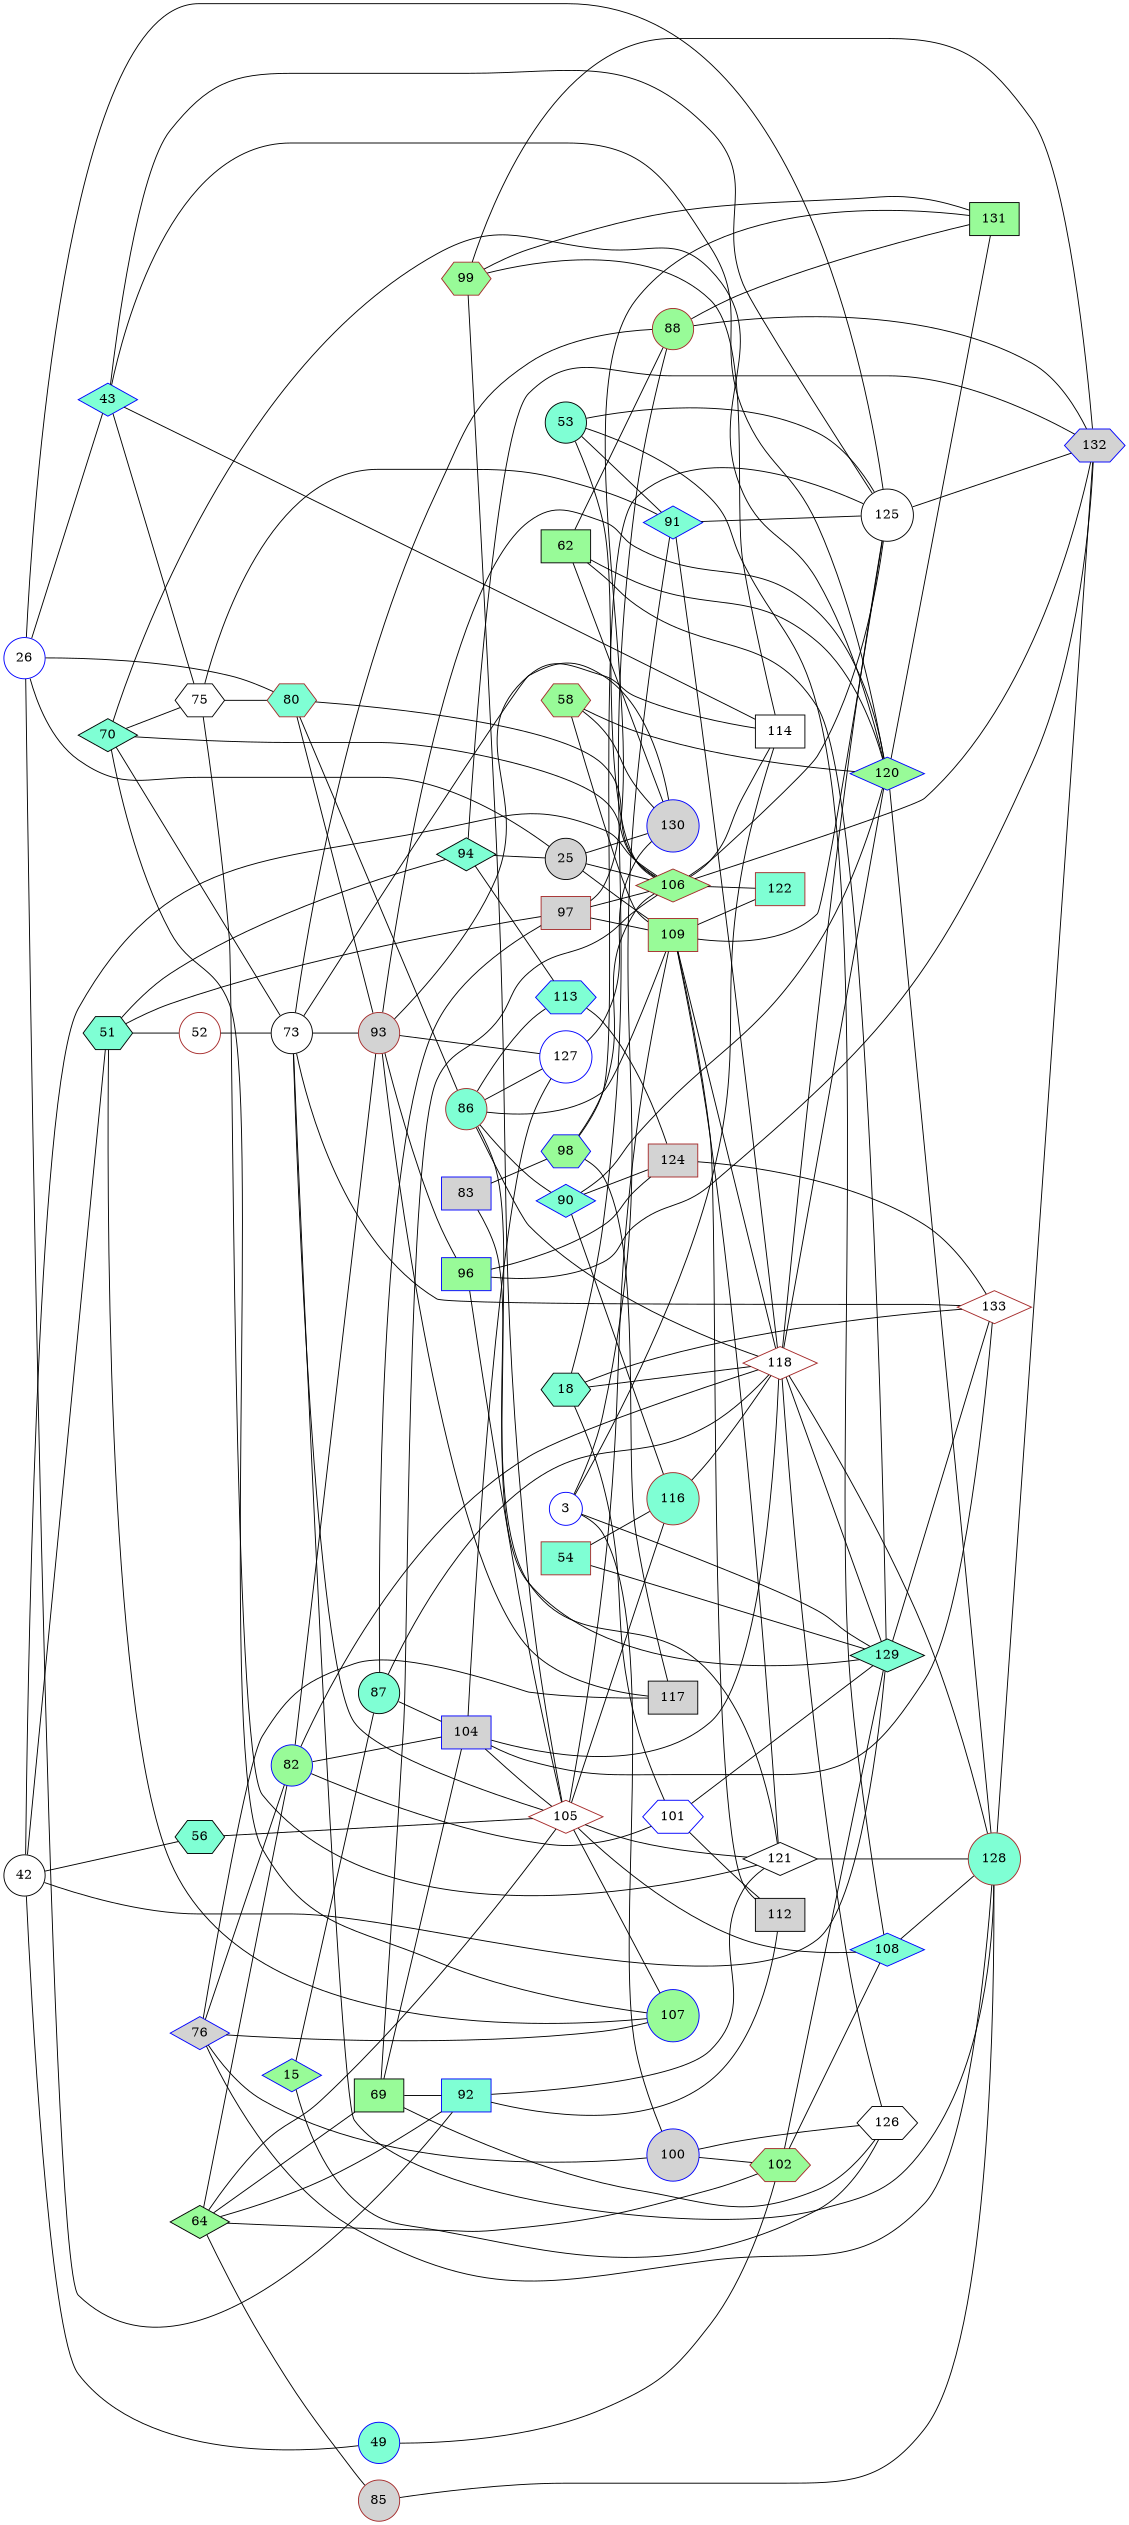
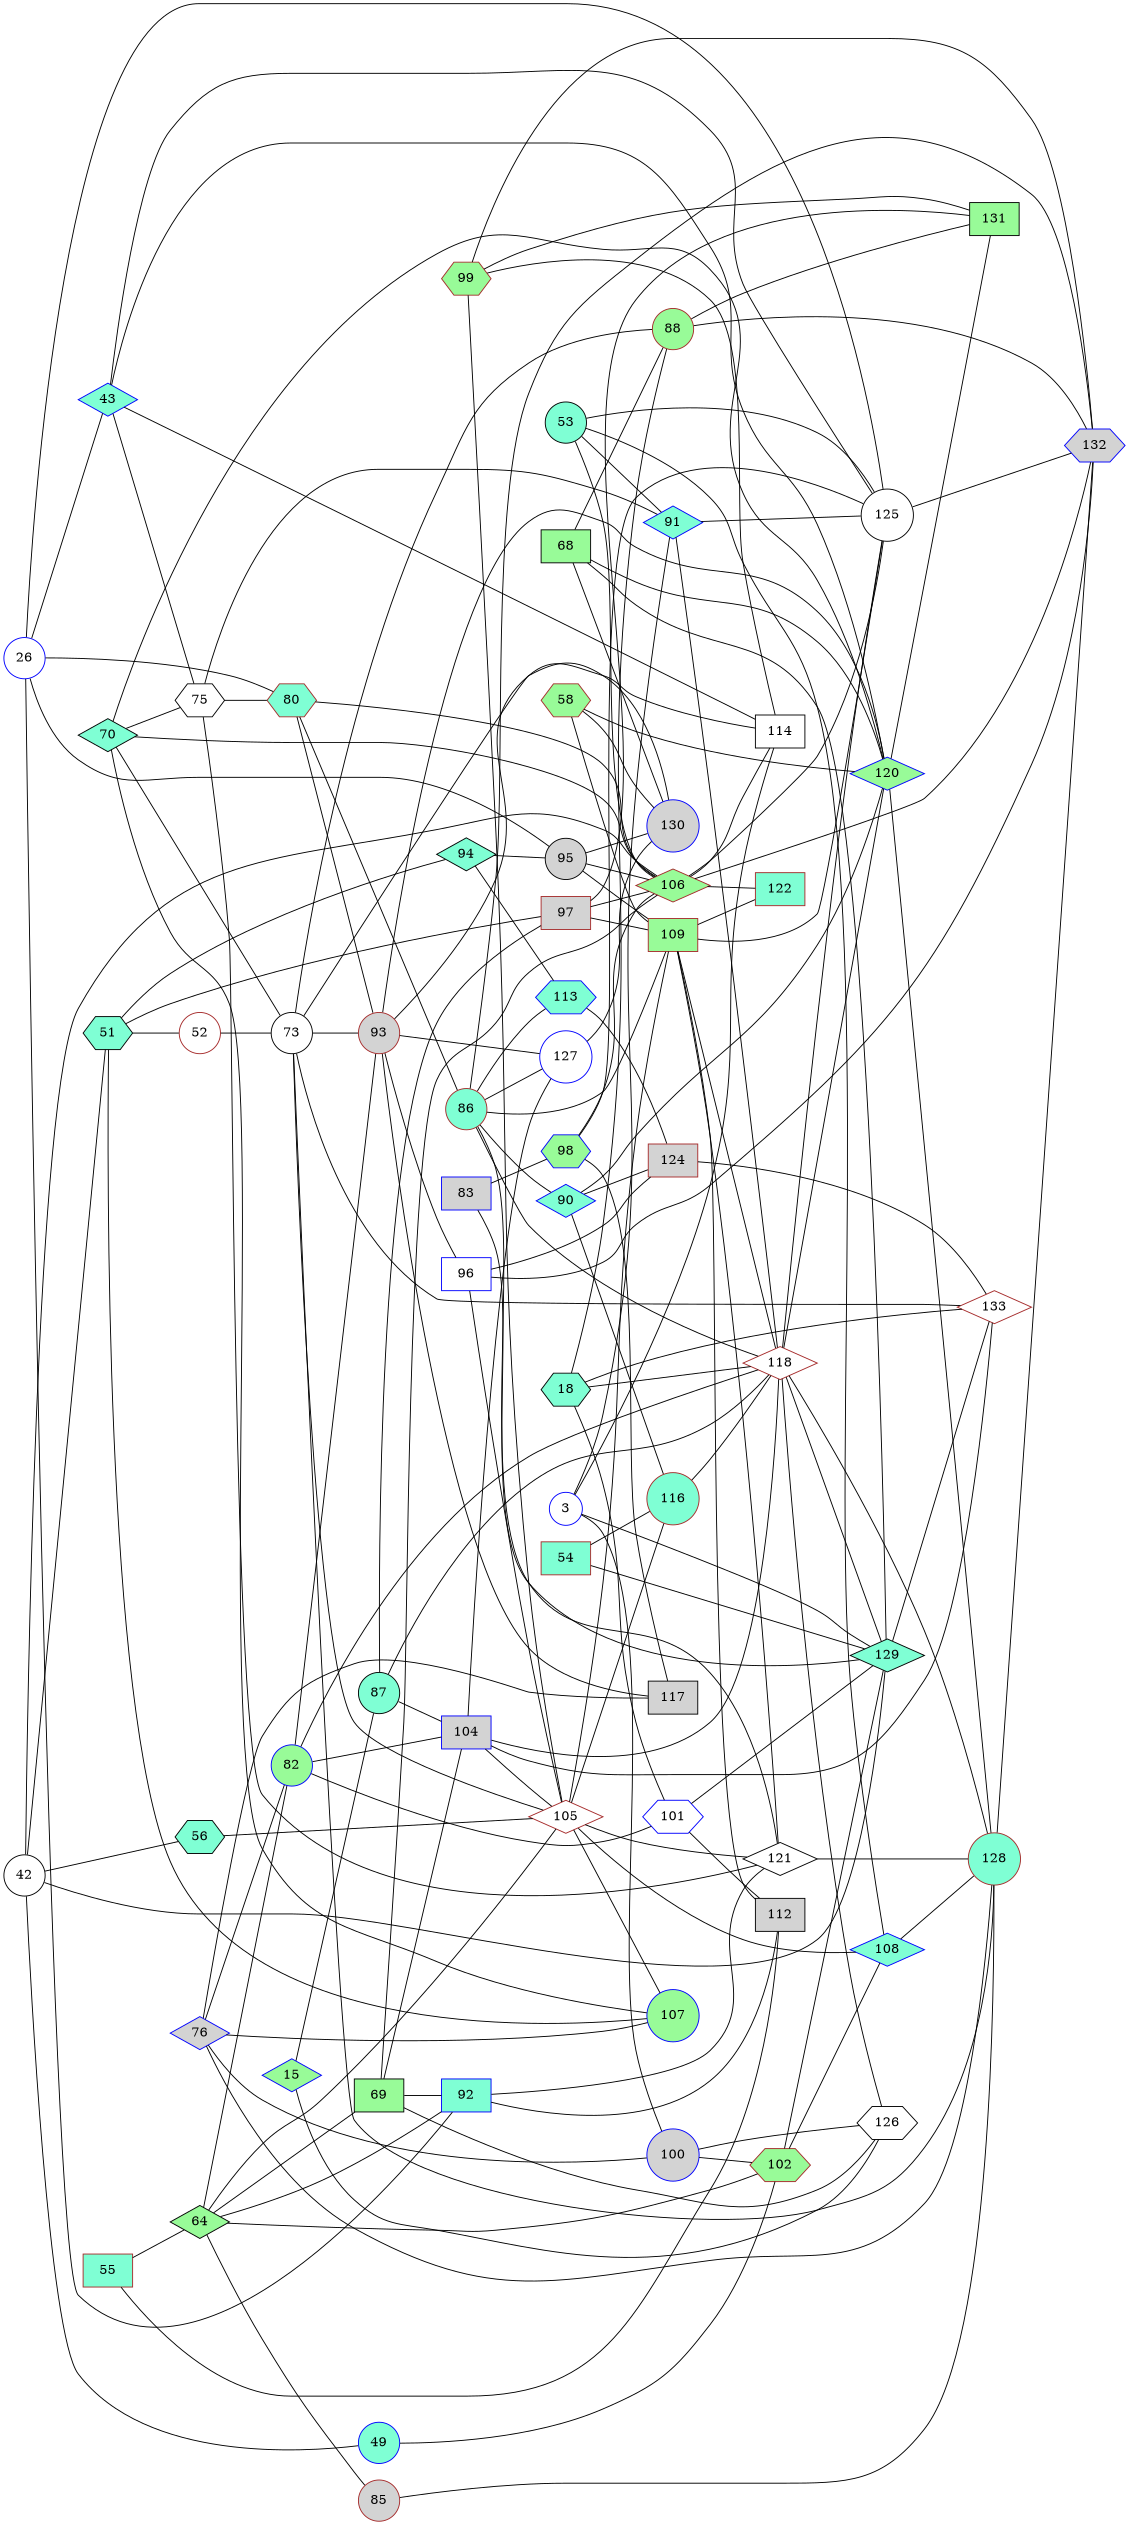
(578, 368) -> (567, 322)
(566, 546) -> (566, 546)
(566, 859) -> (566, 859)
(466, 1274) -> (466, 1274)
none -> (108, 2271)
